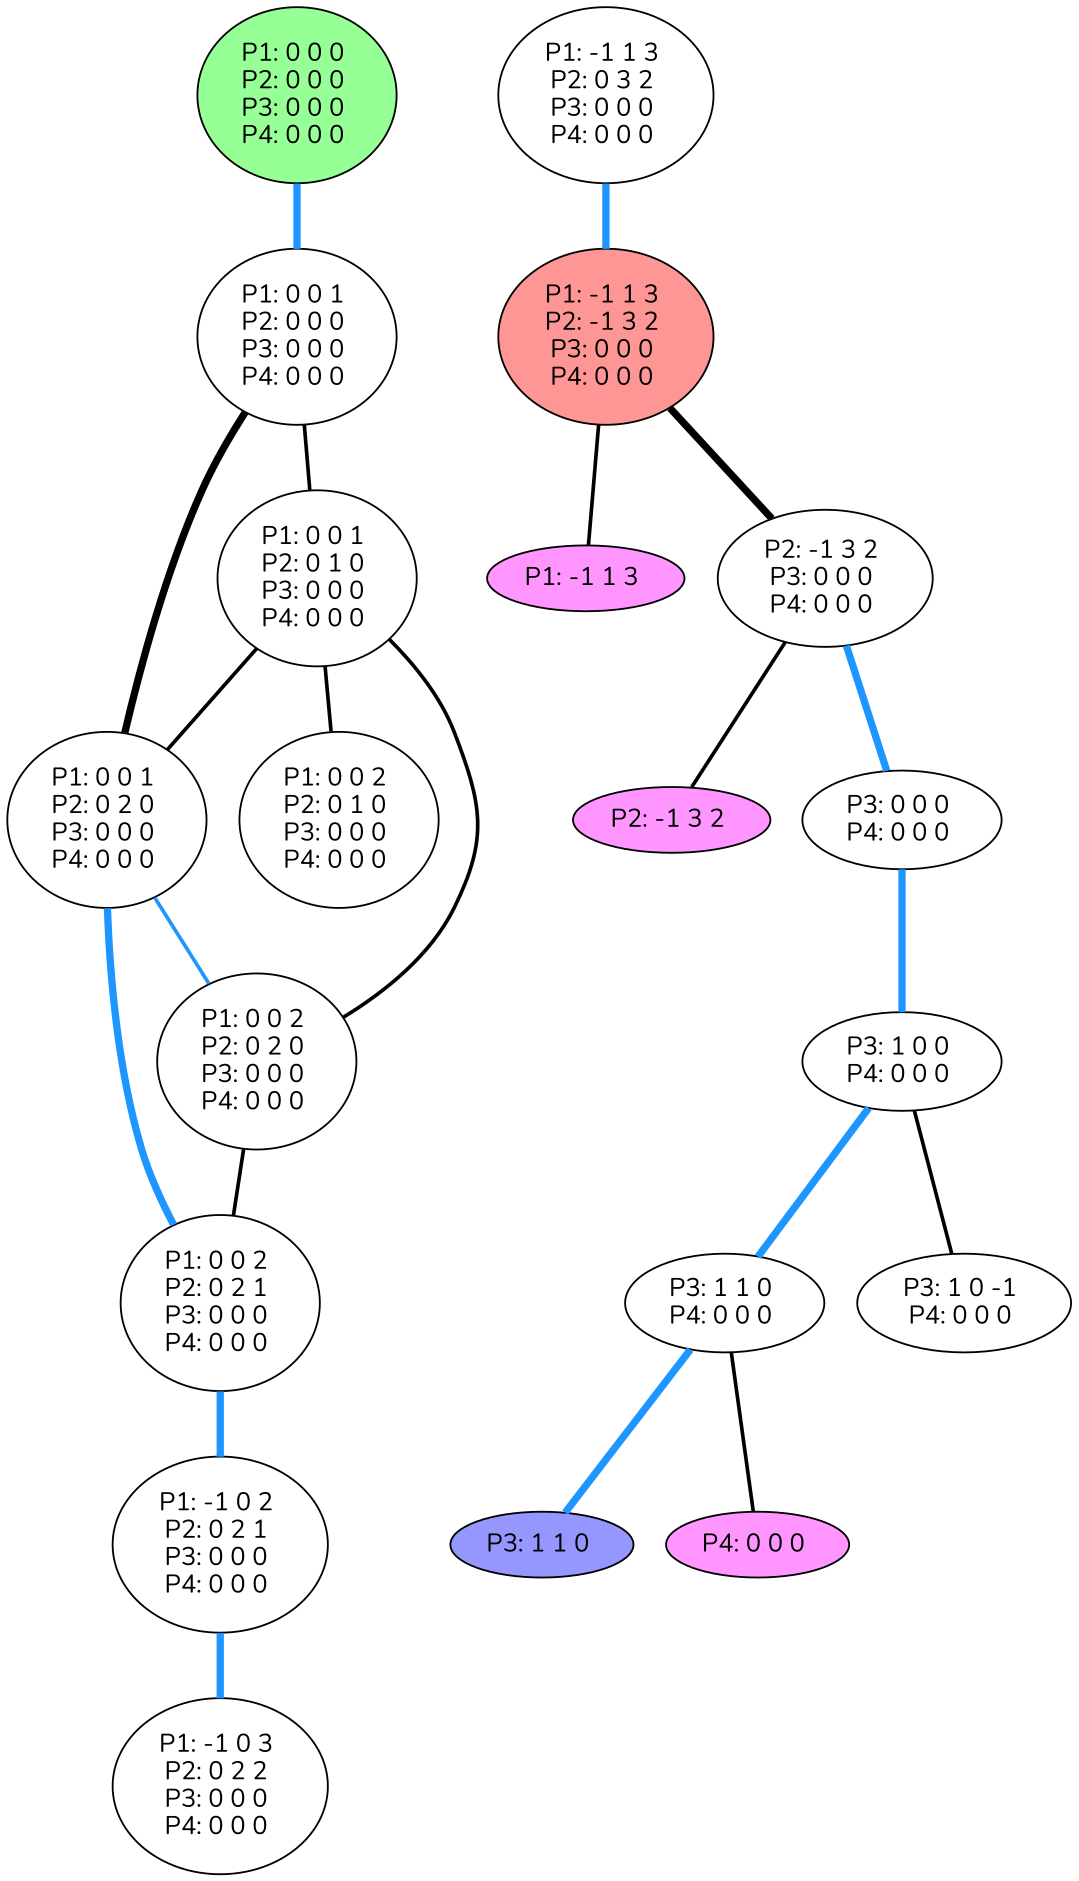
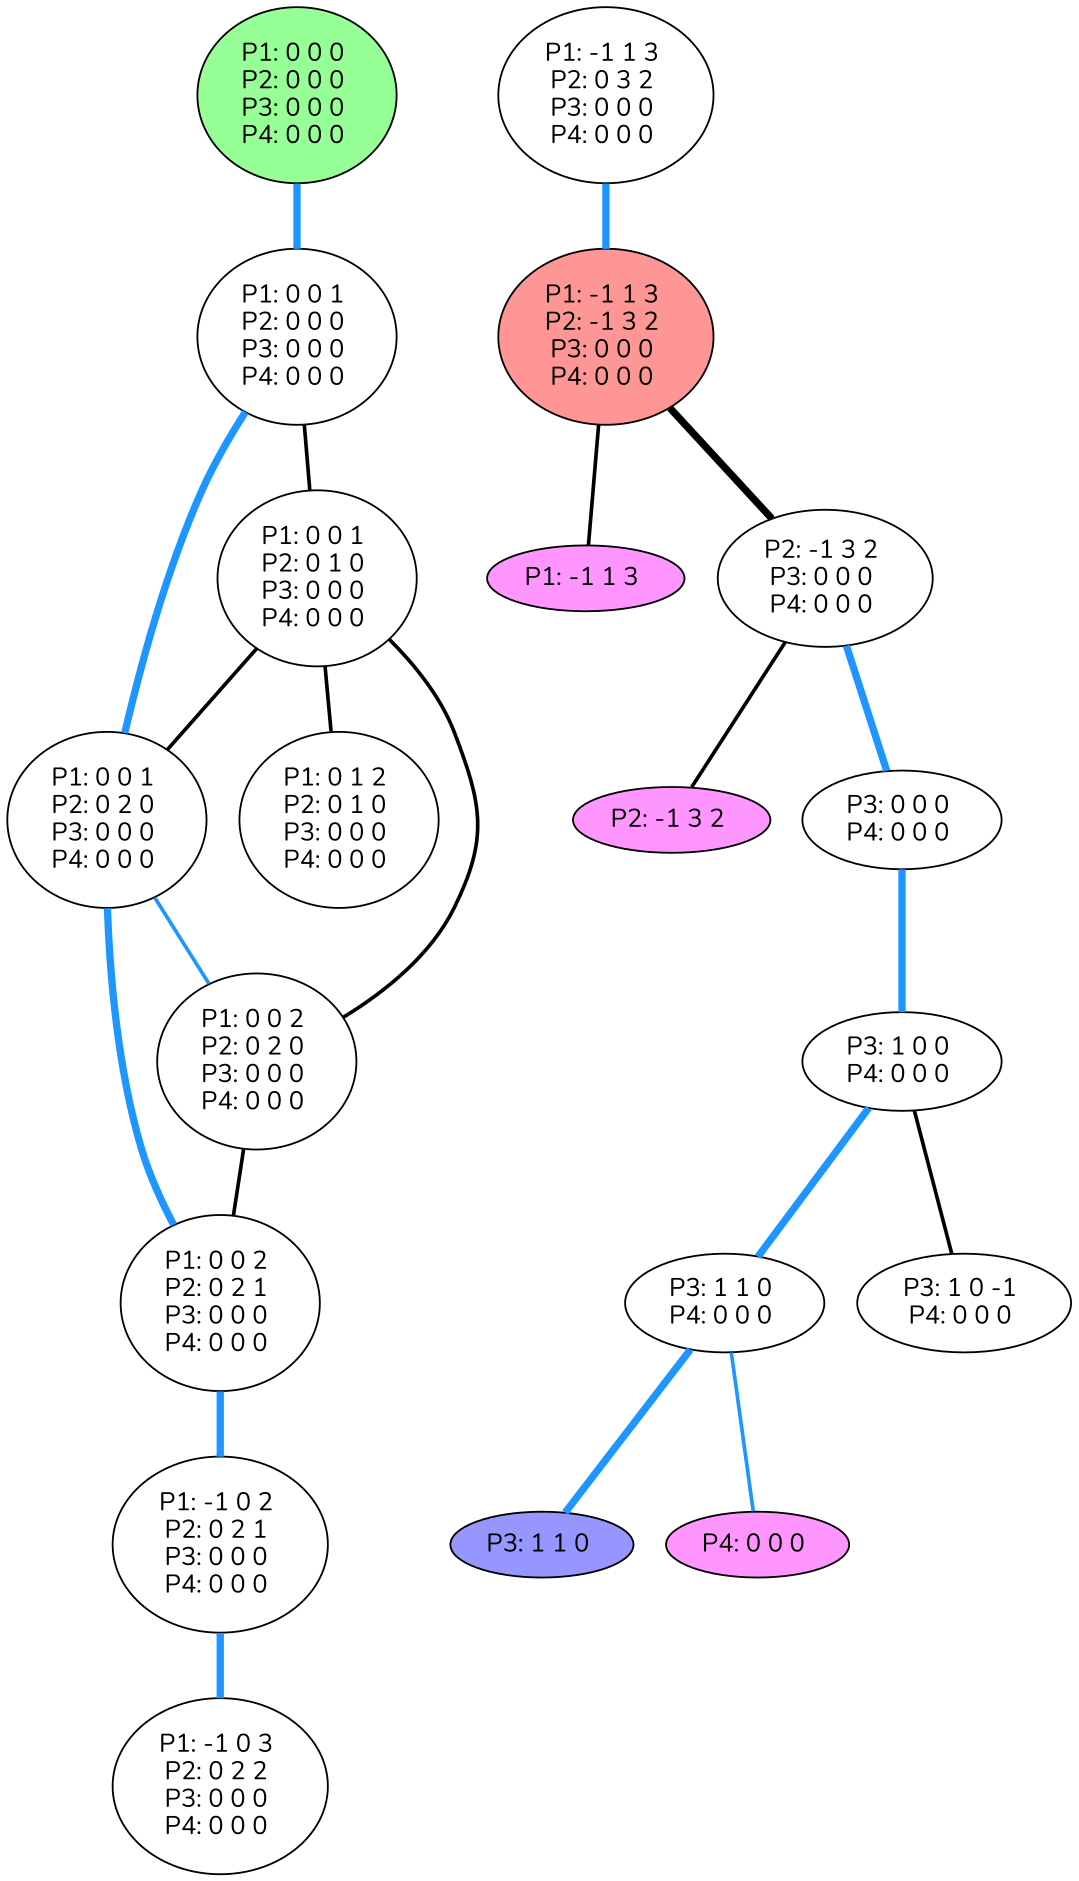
(172, 567) -> (172, 567)
(339, 820) -> (339, 820)
(742, 1432) -> (742, 1432)
